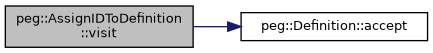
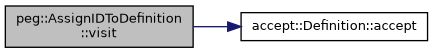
(334, 27) -> (334, 27)
